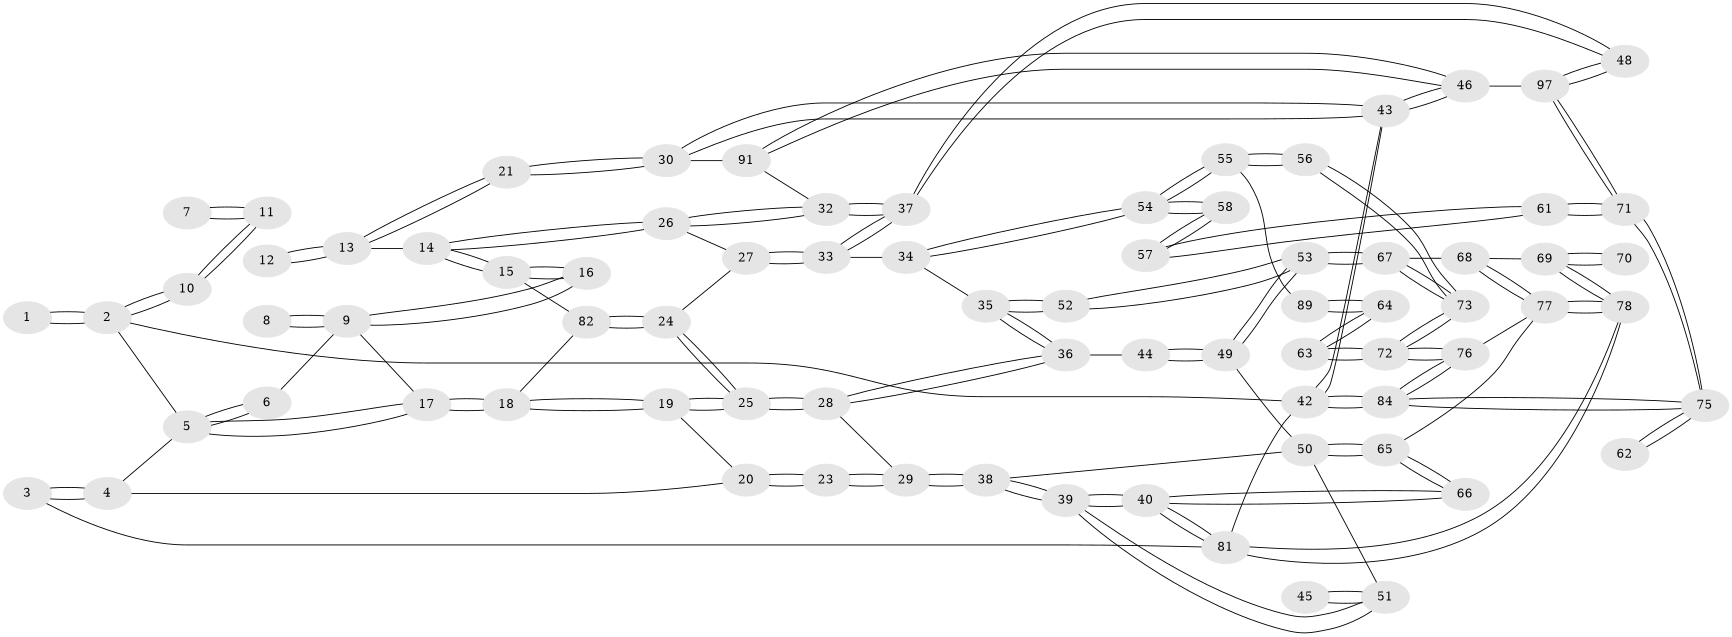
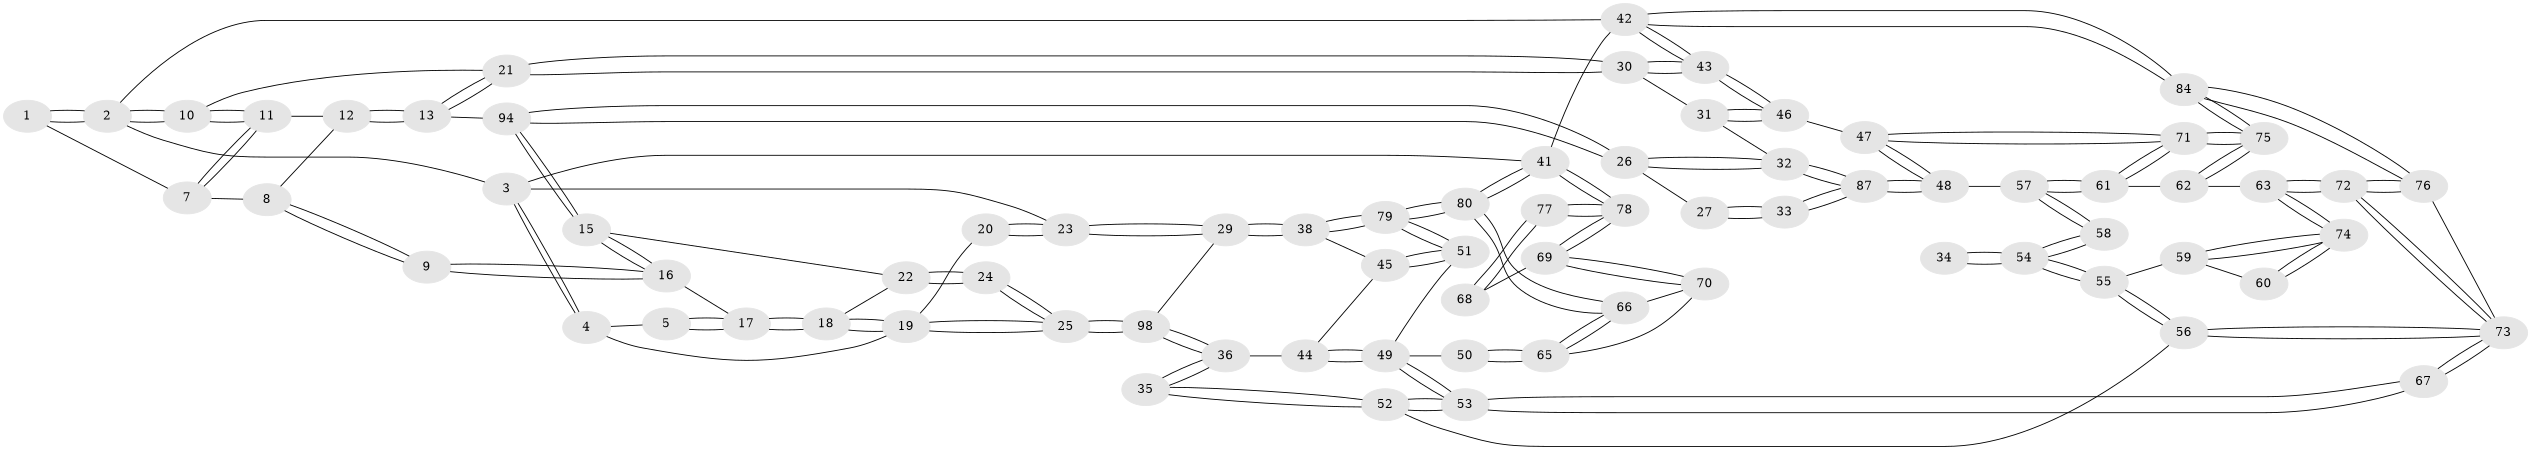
none -> (343, 76)
(1545, 86) -> (1865, 138)
none -> (307, 116)
none -> (107, 157)
(746, 161) -> (1705, 115)
none -> (302, 164)
none -> (1985, 186)
none -> (2144, 186)
none -> (2224, 186)
none -> (791, 189)
none -> (227, 199)
(906, 209) -> (1865, 186)
(427, 248) -> (507, 119)
(866, 257) -> none
(1425, 258) -> none
(946, 282) -> none
none -> (2264, 284)
(706, 290) -> none
none -> (1665, 296)
(1306, 306) -> (2184, 258)
(1385, 306) -> (2344, 235)
none -> (1345, 311)
(587, 322) -> (906, 278)
(1505, 331) -> (2464, 260)
(392, 369) -> (706, 300)
(147, 372) -> (296, 157)
(1477, 389) -> (1636, 338)
(267, 403) -> none
(826, 404) -> (1146, 327)
none -> (1798, 446)
(1146, 465) -> (1345, 248)
(427, 493) -> (747, 360)
(1066, 501) -> (1385, 217)
(1146, 501) -> (1465, 204)
(1345, 524) -> (1422, 302)
(1226, 548) -> (1545, 162)
